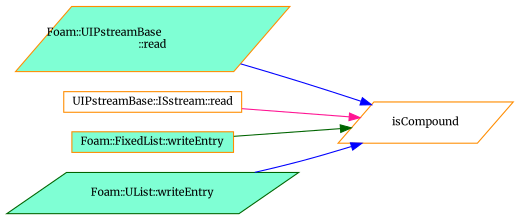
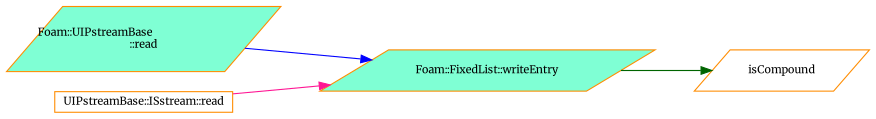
(301, 82) -> (303, 54)
(295, 113) -> (276, 90)
(153, 142) -> (488, 71)
(153, 193) -> none
